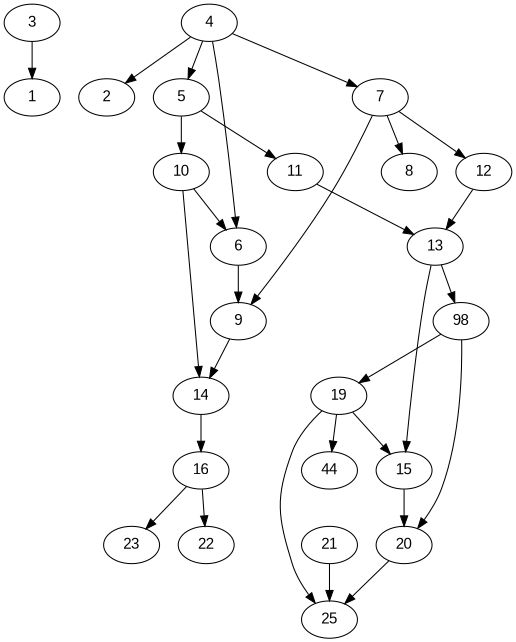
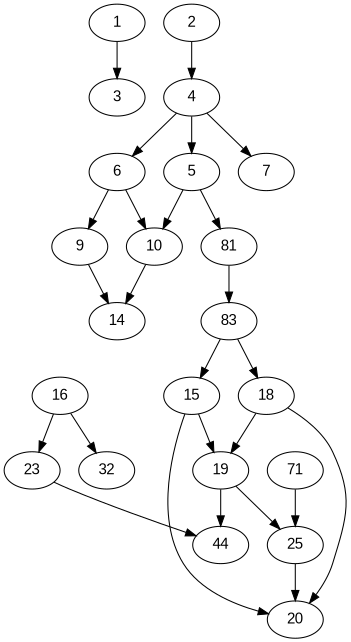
(32, 55) -> (117, 55)
(162, 57) -> (192, 55)
(295, 172) -> (229, 247)
(409, 172) -> none
(484, 172) -> none
(207, 205) -> (133, 205)
(321, 209) -> none
(435, 247) -> (229, 321)
(461, 321) -> (266, 396)
(201, 428) -> none
(368, 429) -> (204, 428)
none -> (120, 509)
(206, 545) -> (107, 470)
(329, 545) -> (295, 470)
(371, 579) -> (295, 577)
